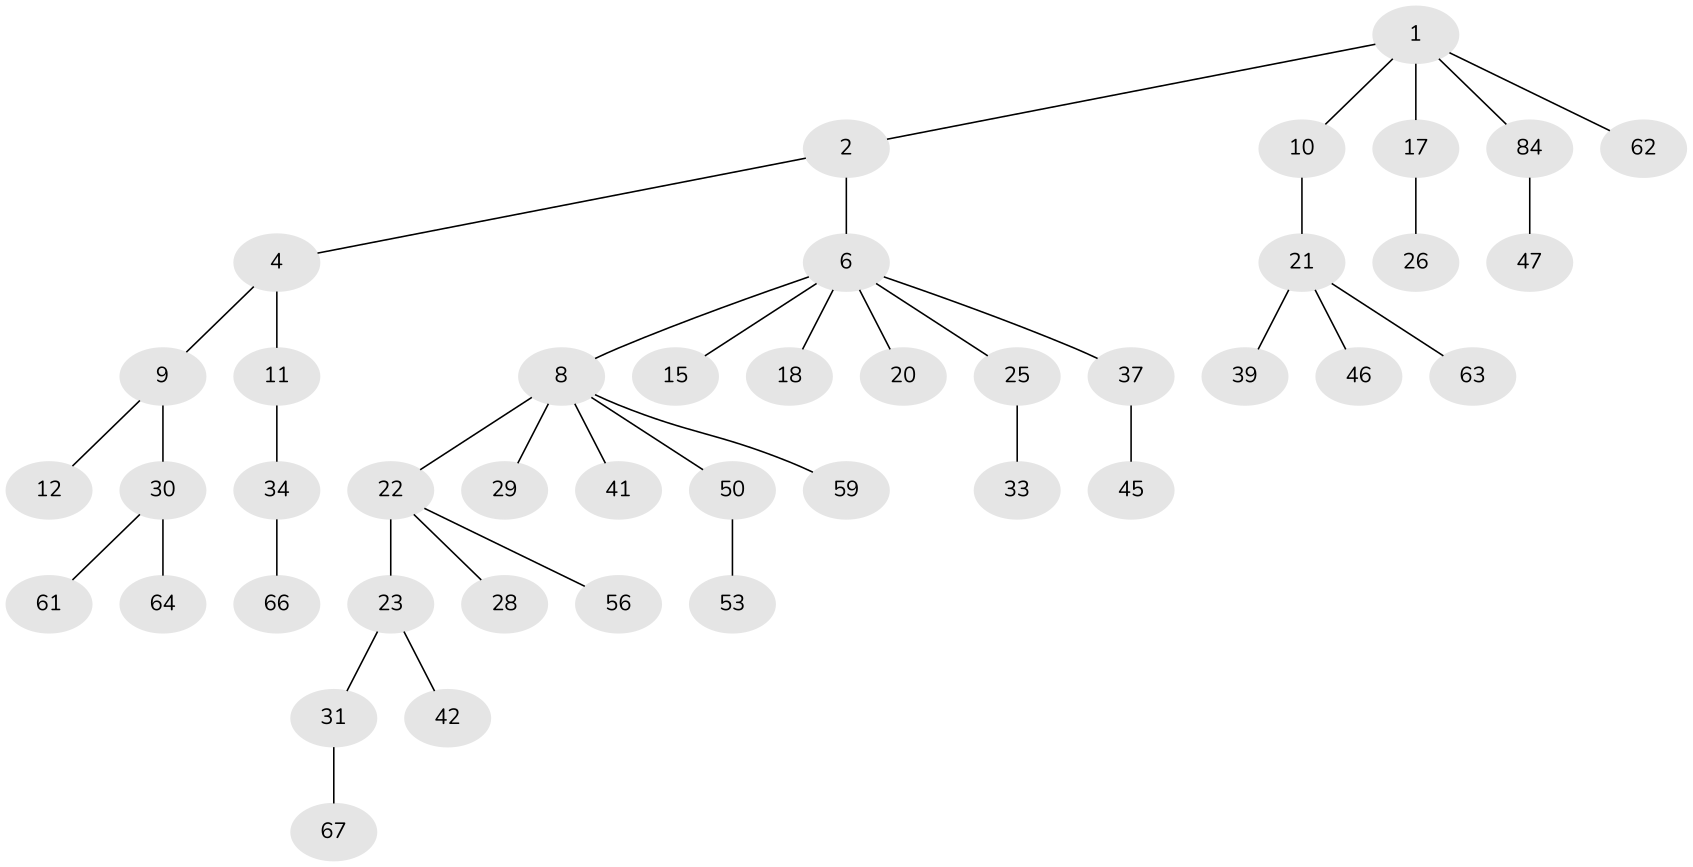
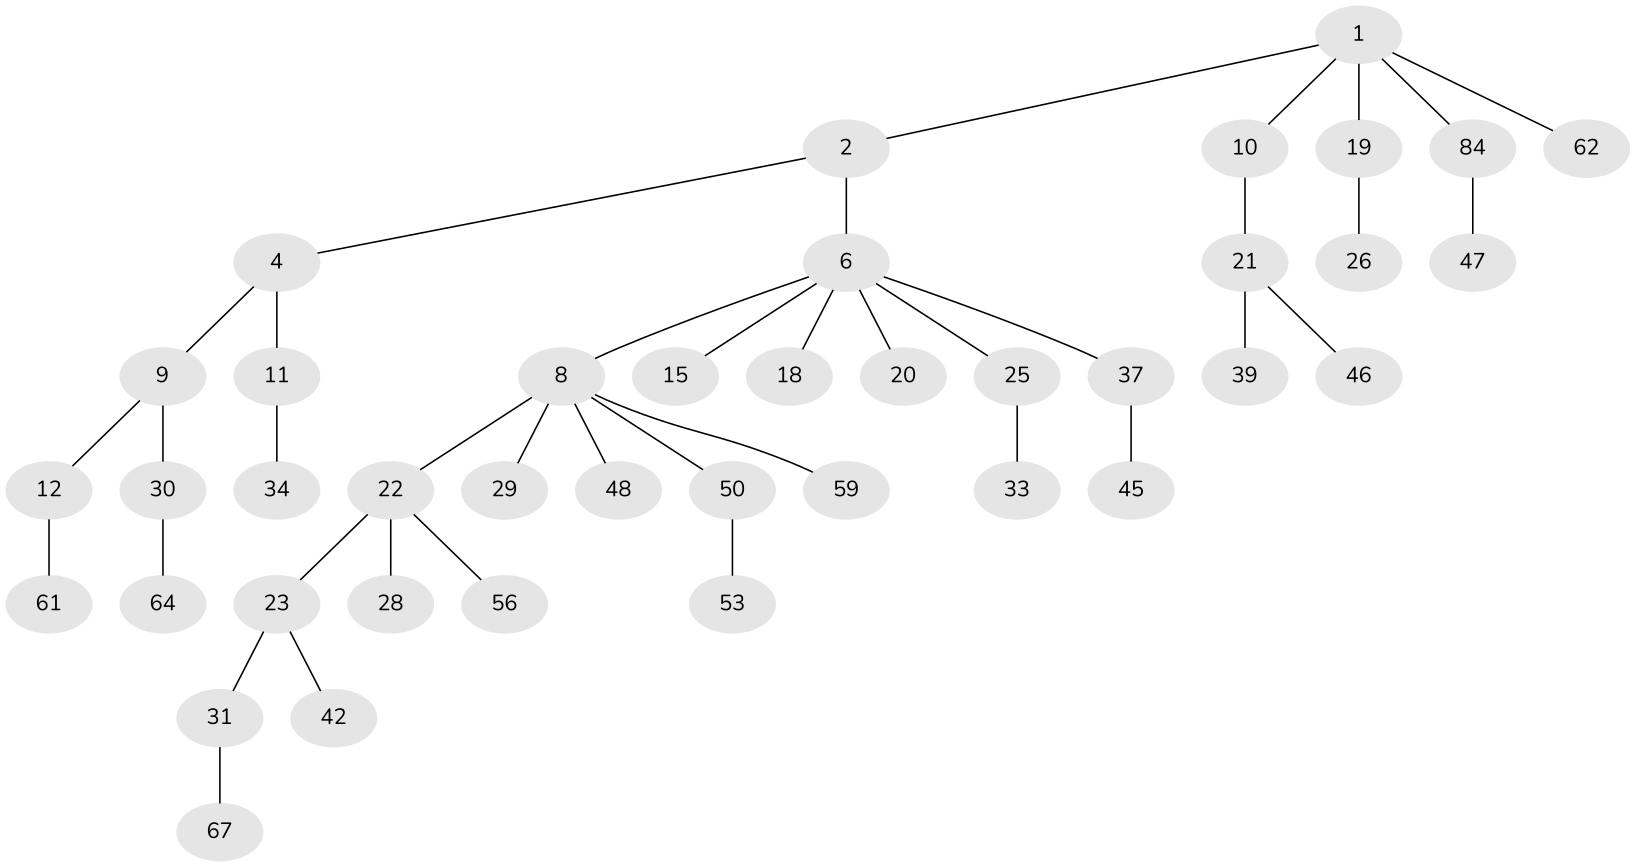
(1416, 149) -> (1359, 149)
(1473, 377) -> none
(619, 490) -> (619, 490)
(106, 547) -> (49, 548)
(277, 604) -> none
